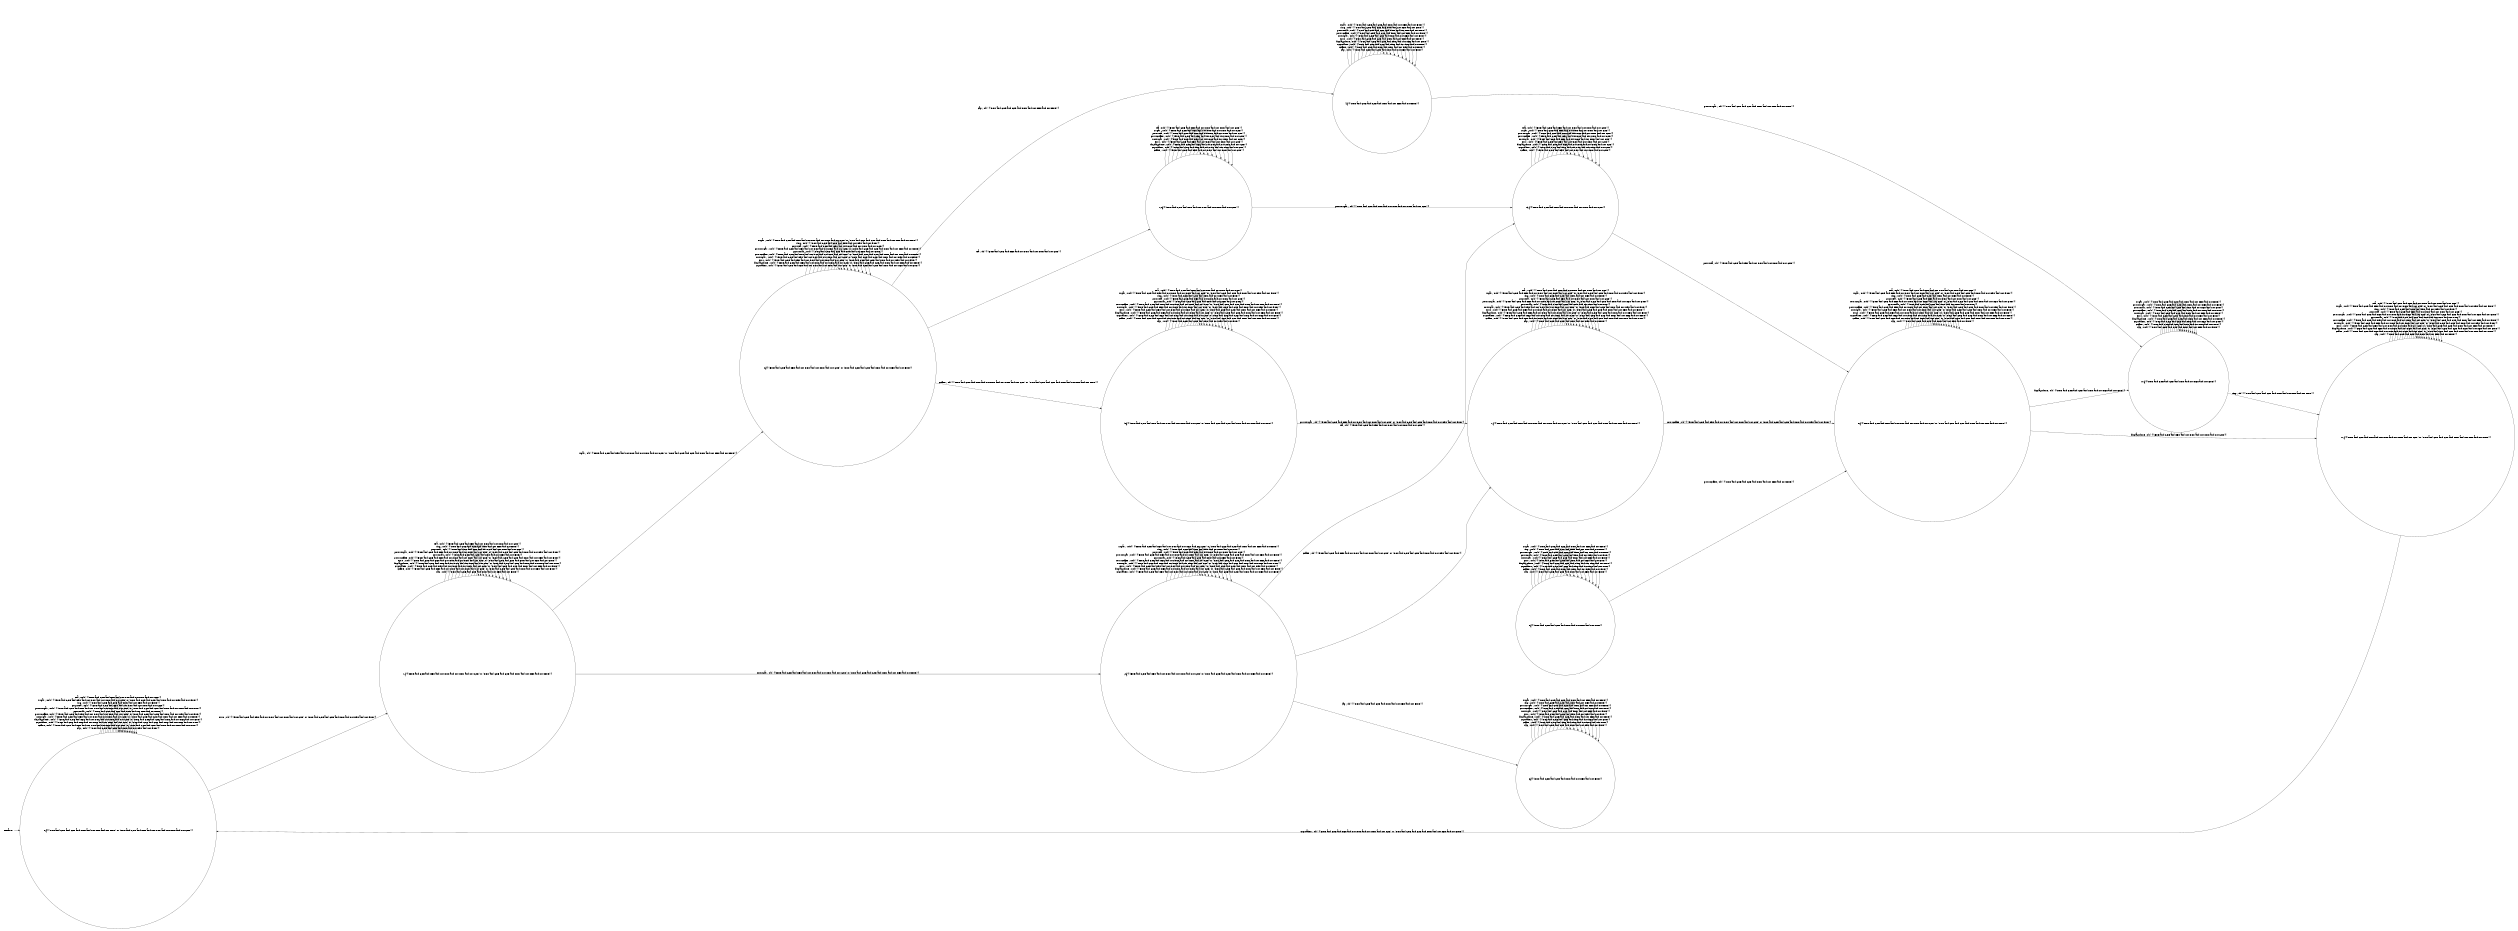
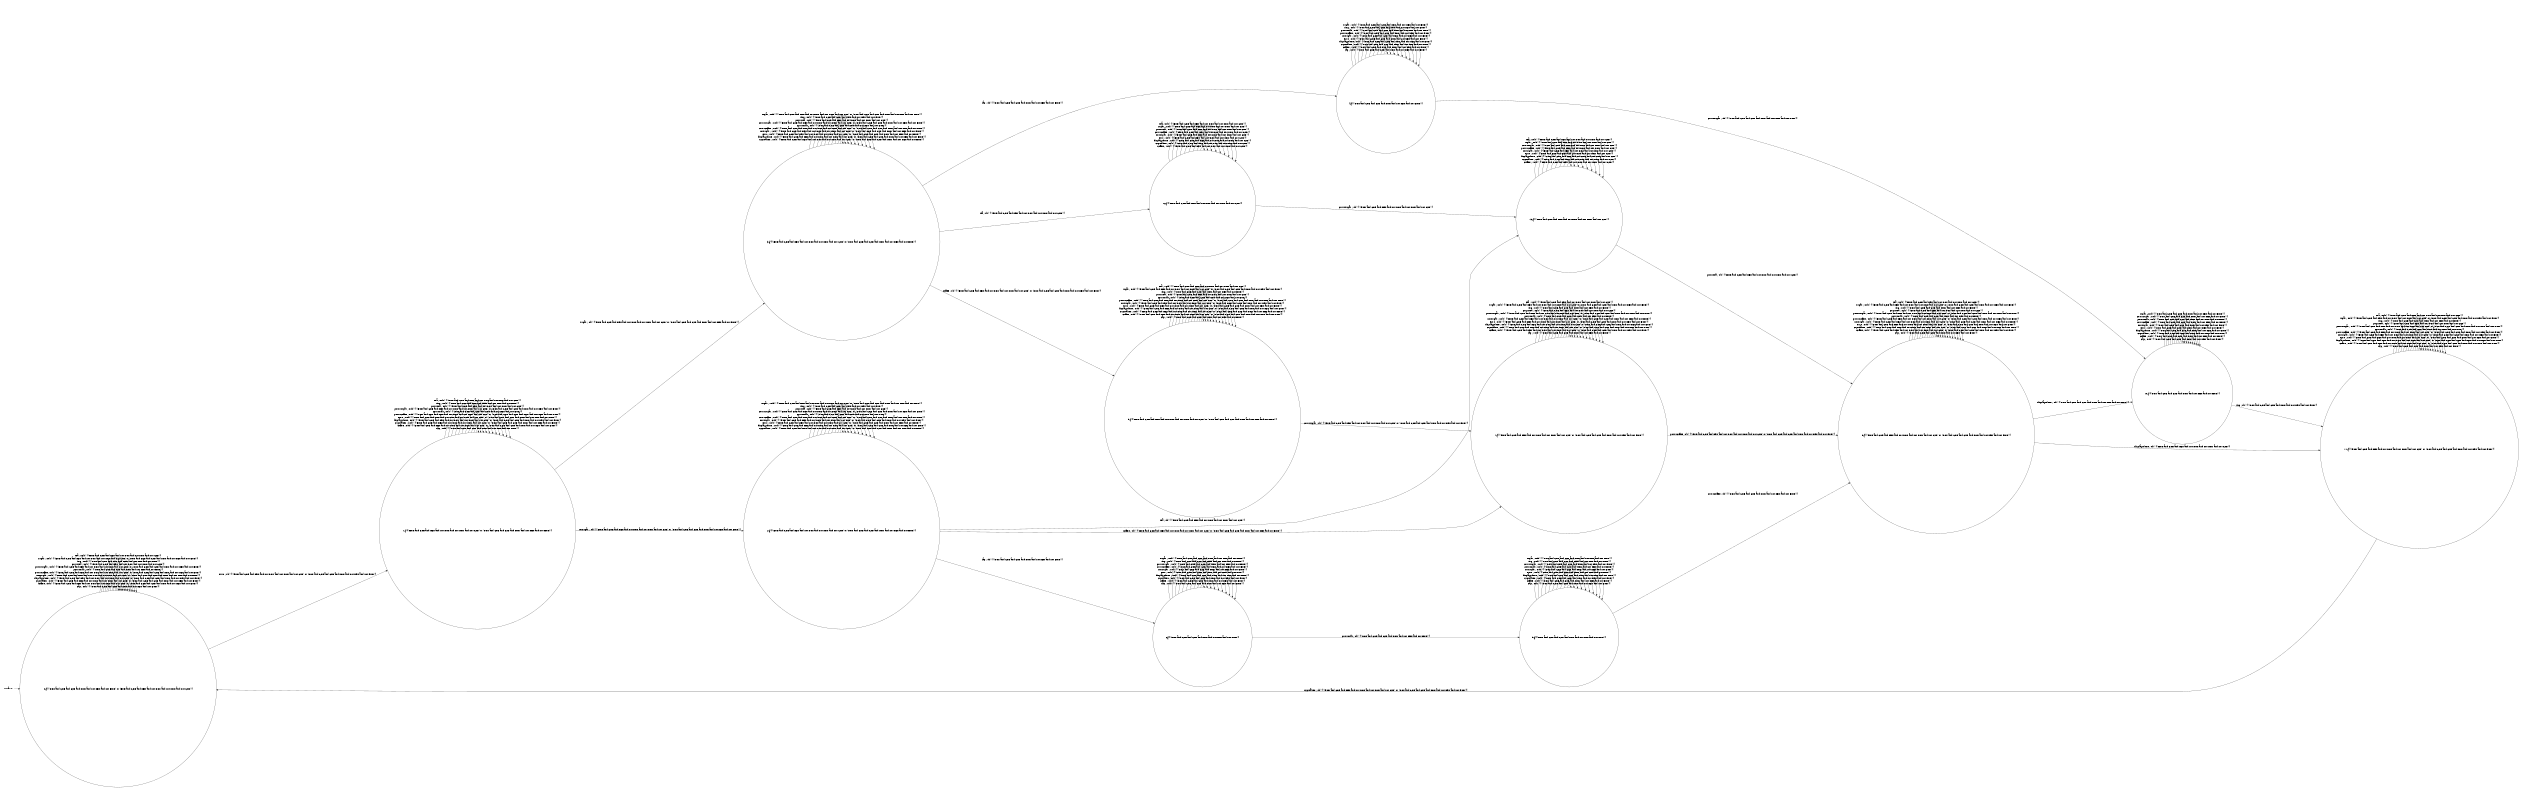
none -> (1385, 637)
